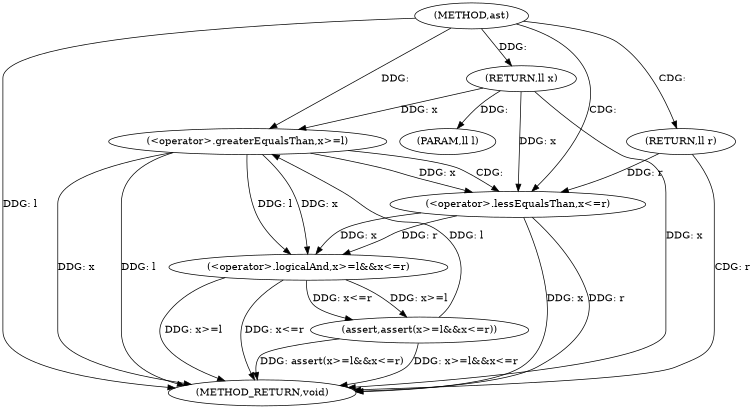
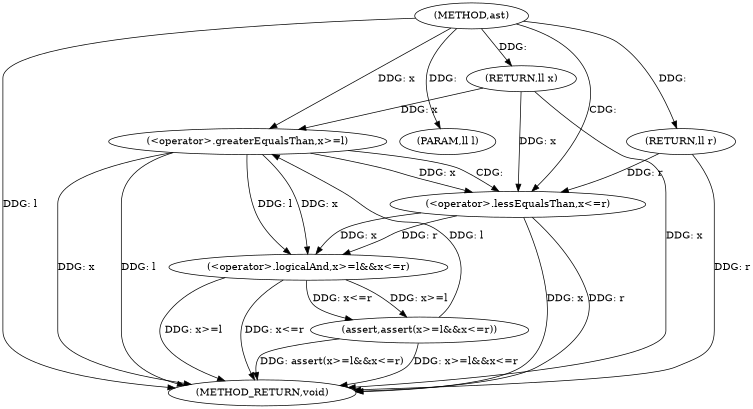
(397, 79) -> (397, 79)
(674, 79) -> (674, 79)
(480, 105) -> (427, 71)
(732, 267) -> (732, 267)
